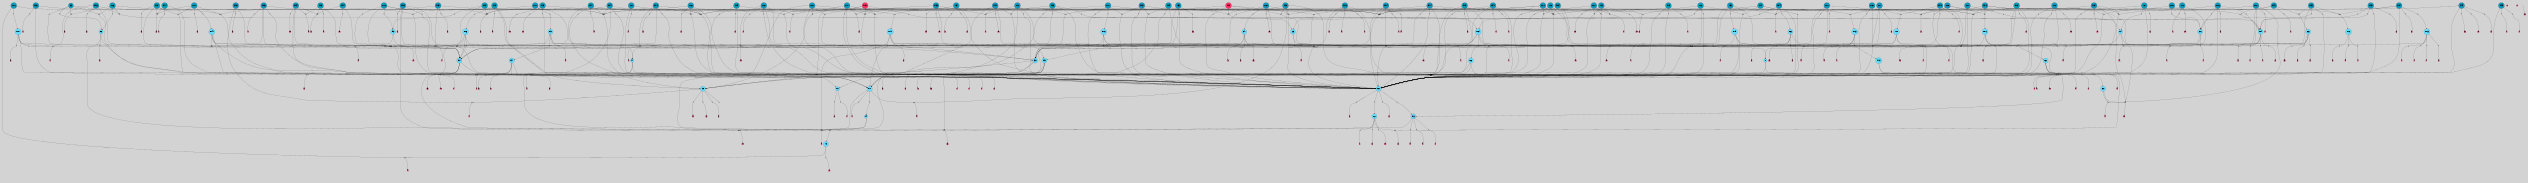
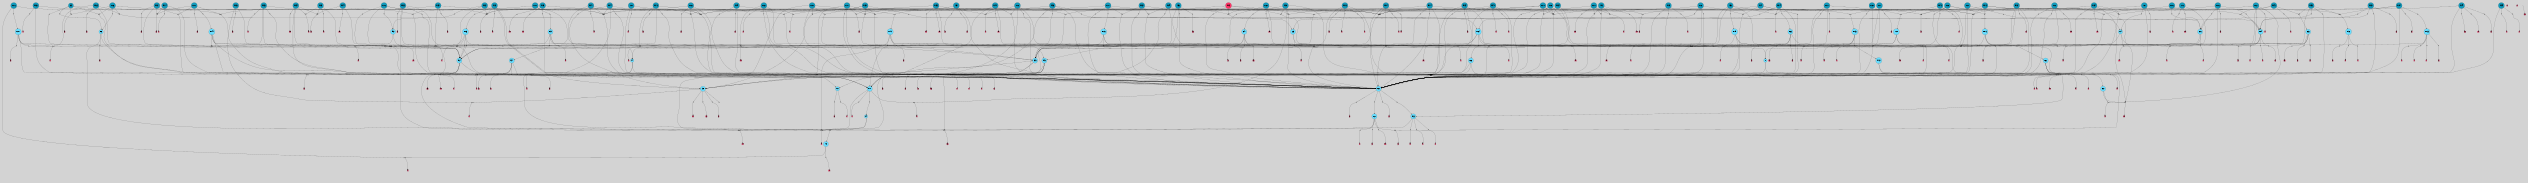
(865, 6) -> (865, 6)
